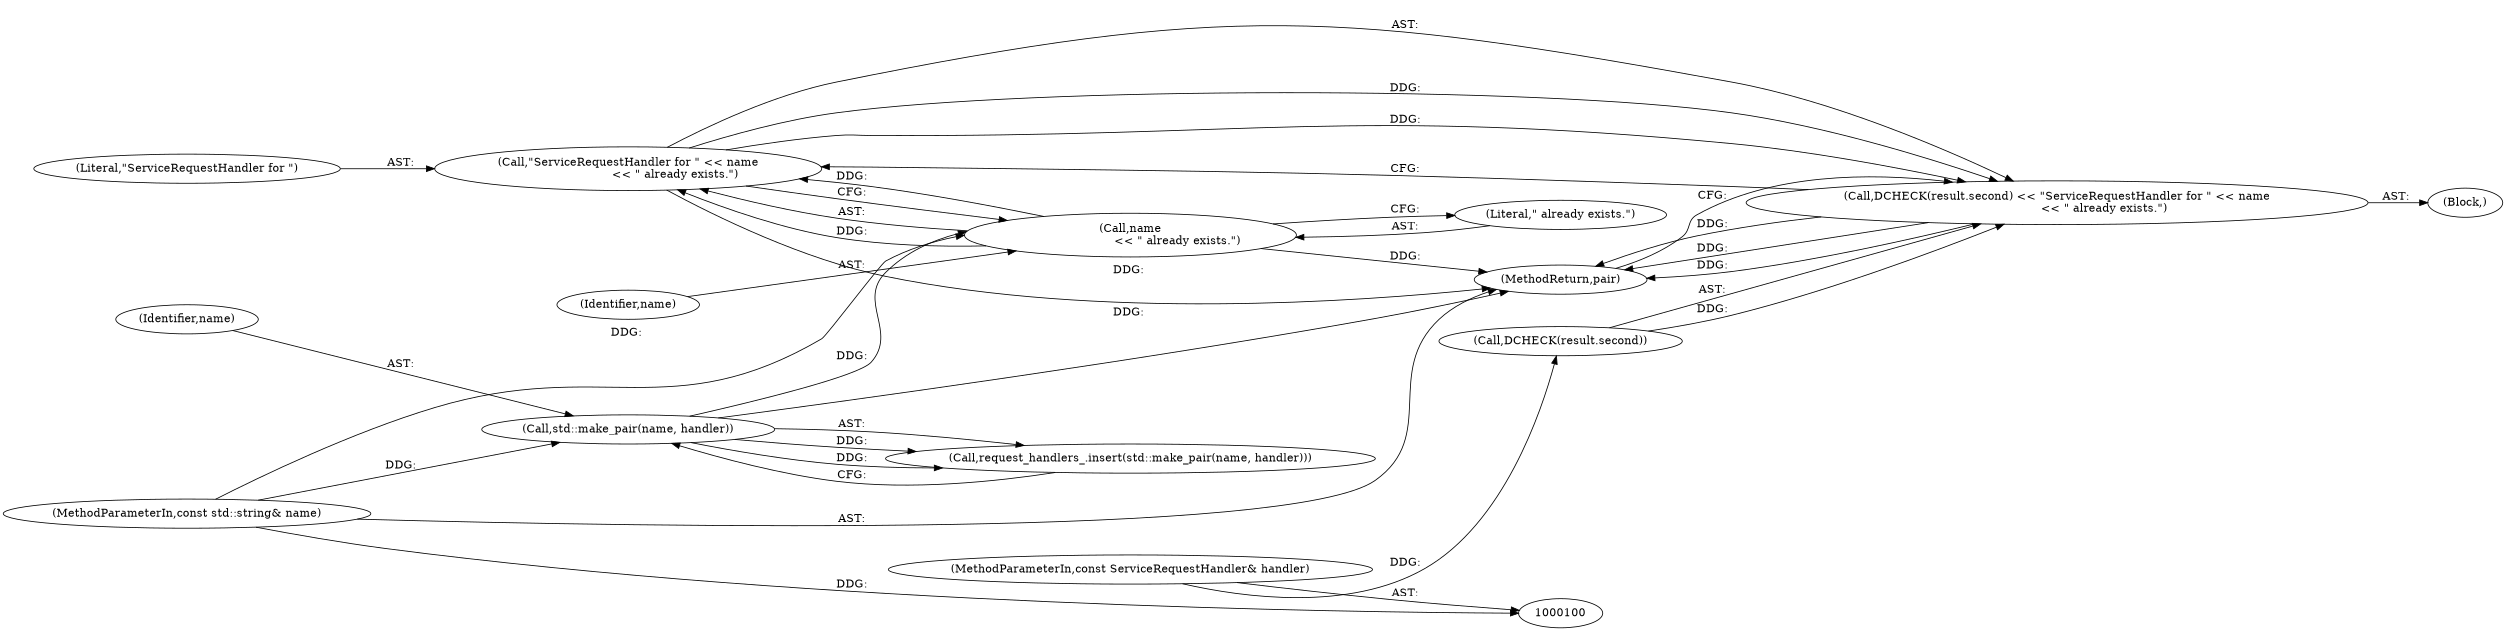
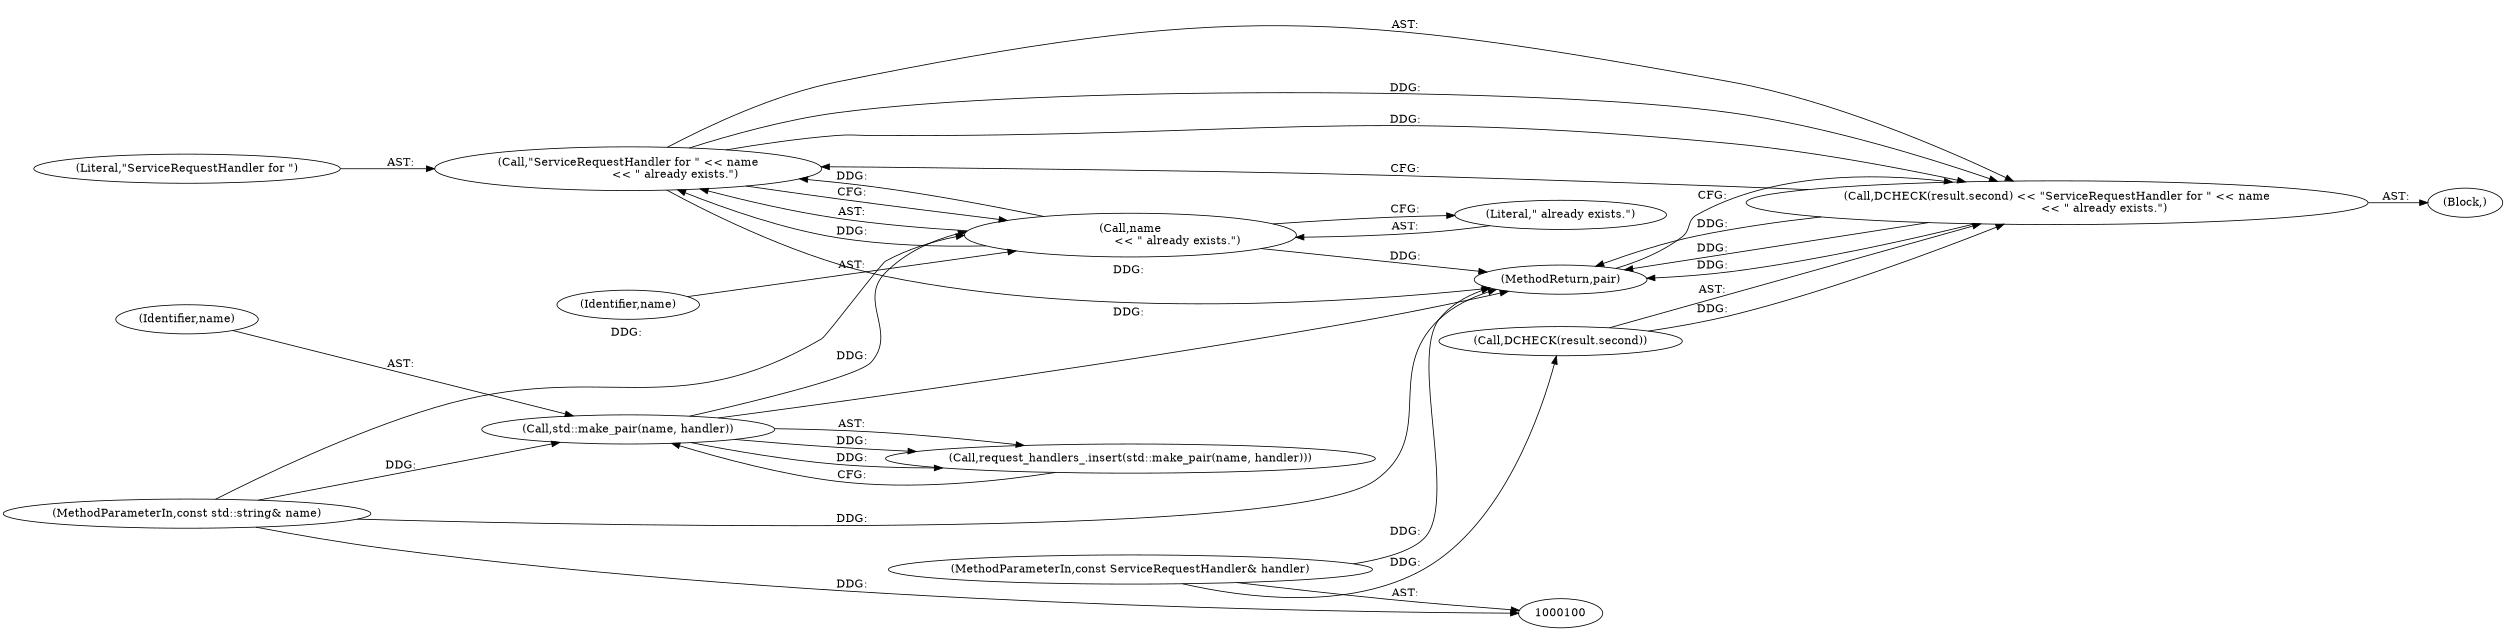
none -> (1434, 441)
(854, 519) -> (854, 519)
